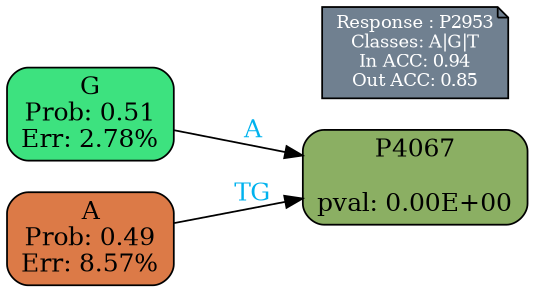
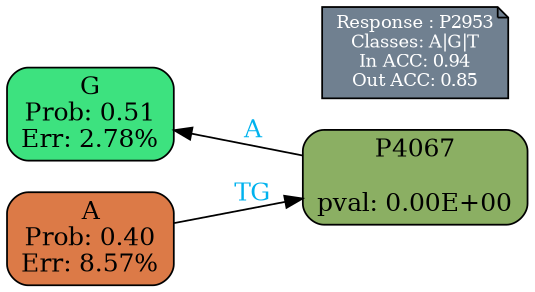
(230, 141) -> (247, 145)
(90, 239) -> (90, 239)
